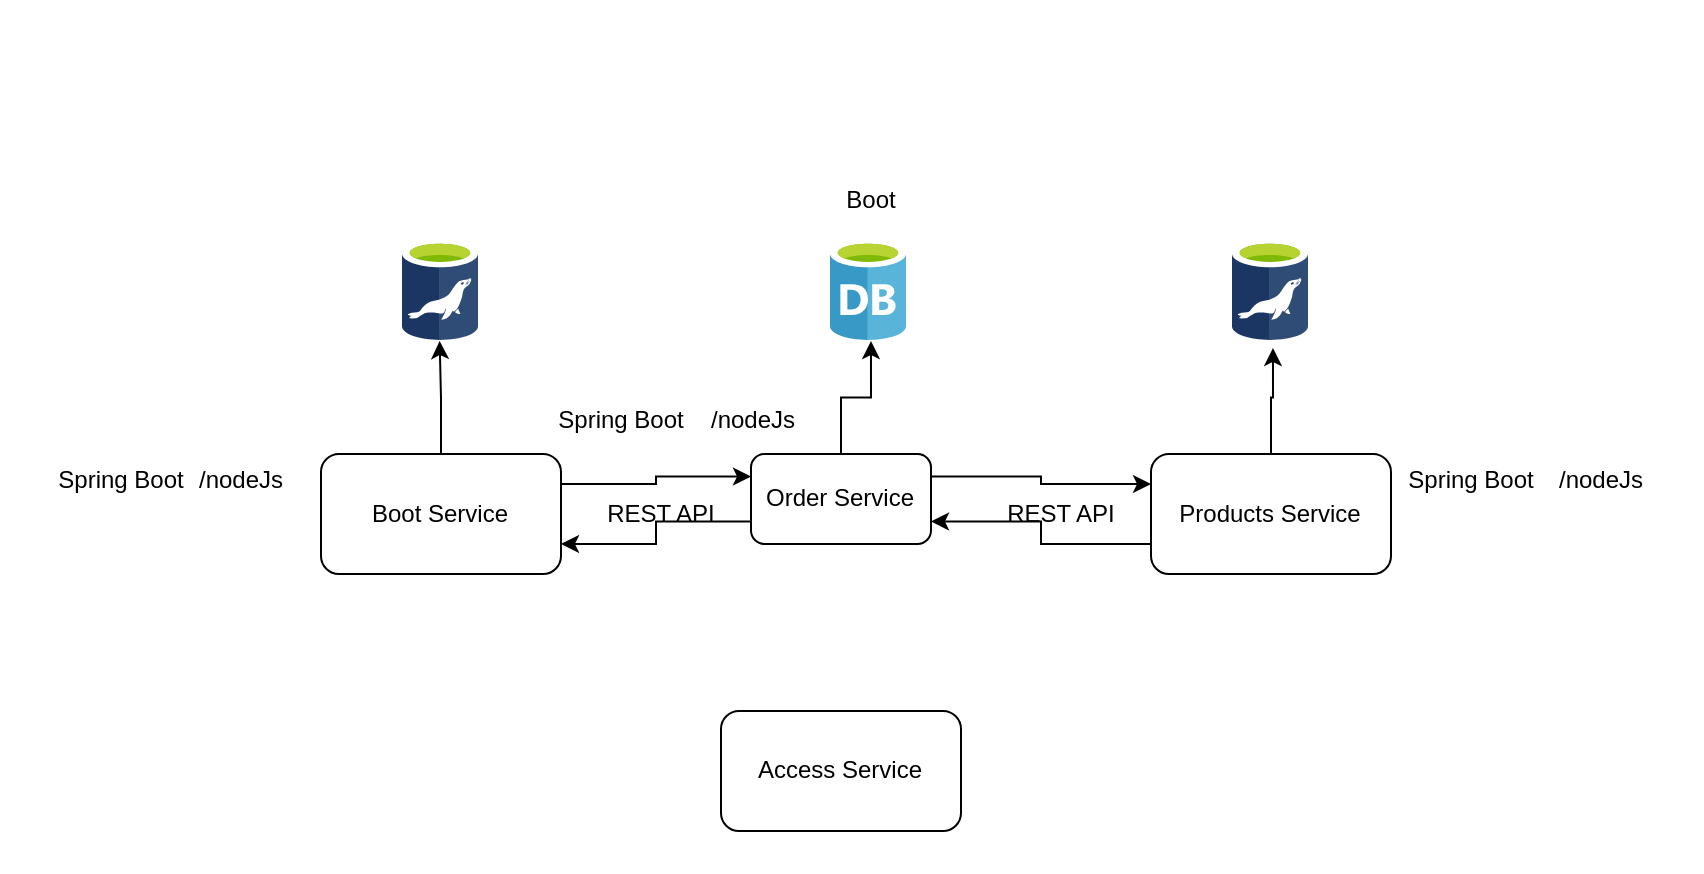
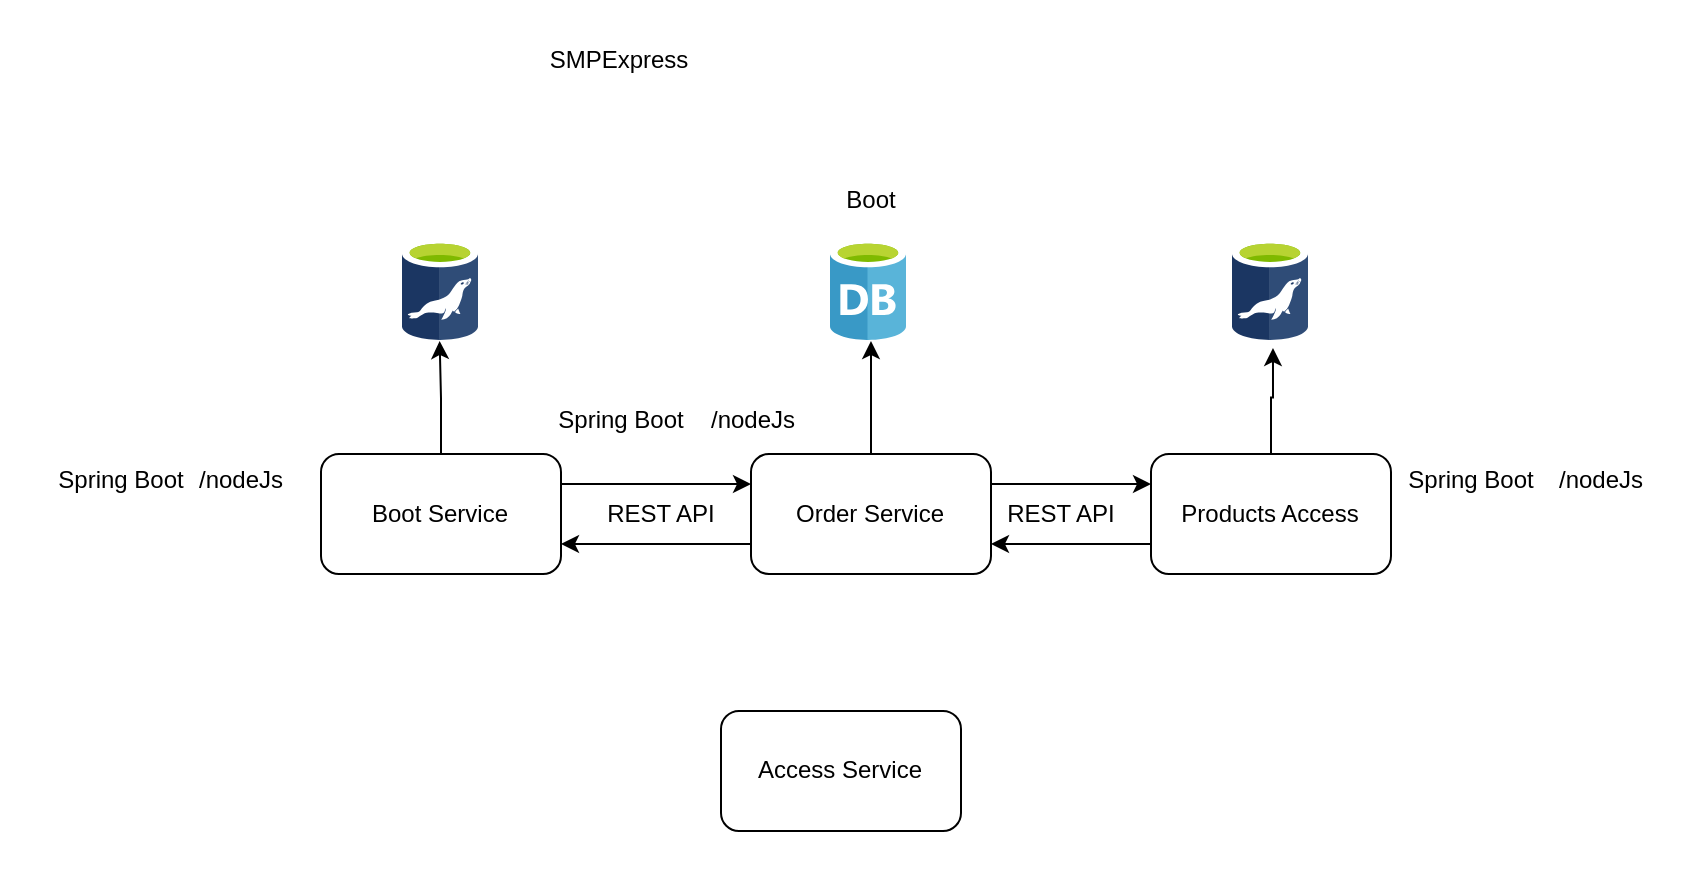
none -> (619, 61)
(841, 499) -> (871, 514)
(1271, 515) -> (1271, 515)
